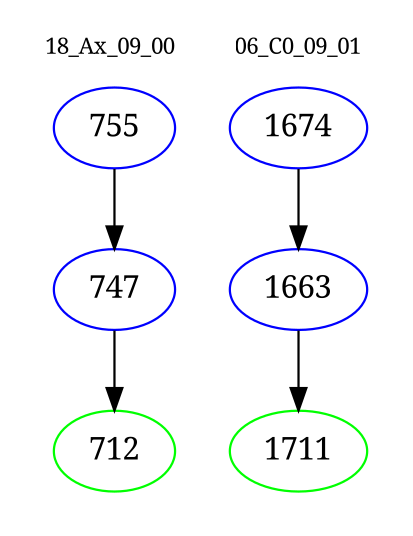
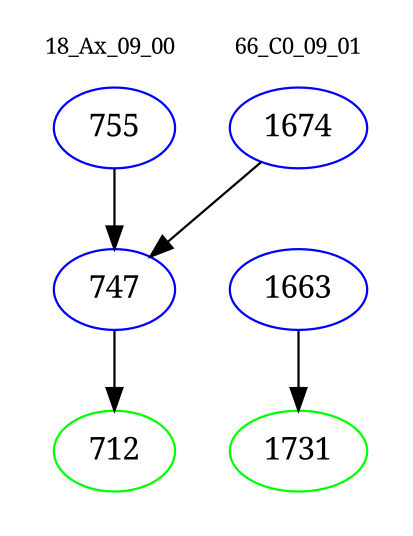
(299, 48) -> (299, 48)
(299, 198) -> (226, 192)
(299, 451) -> (299, 451)
